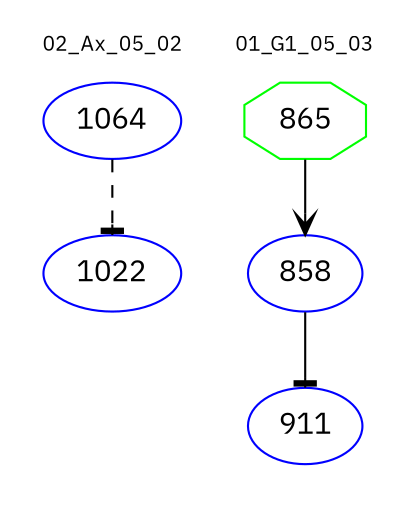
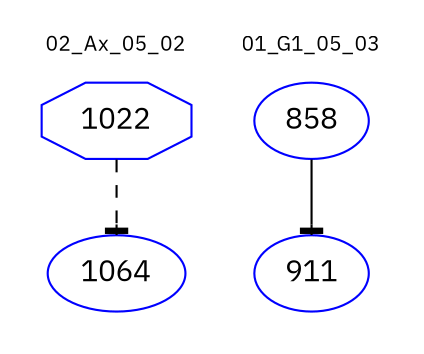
(305, 121) -> none
(112, 192) -> (117, 192)
(112, 273) -> (117, 121)
